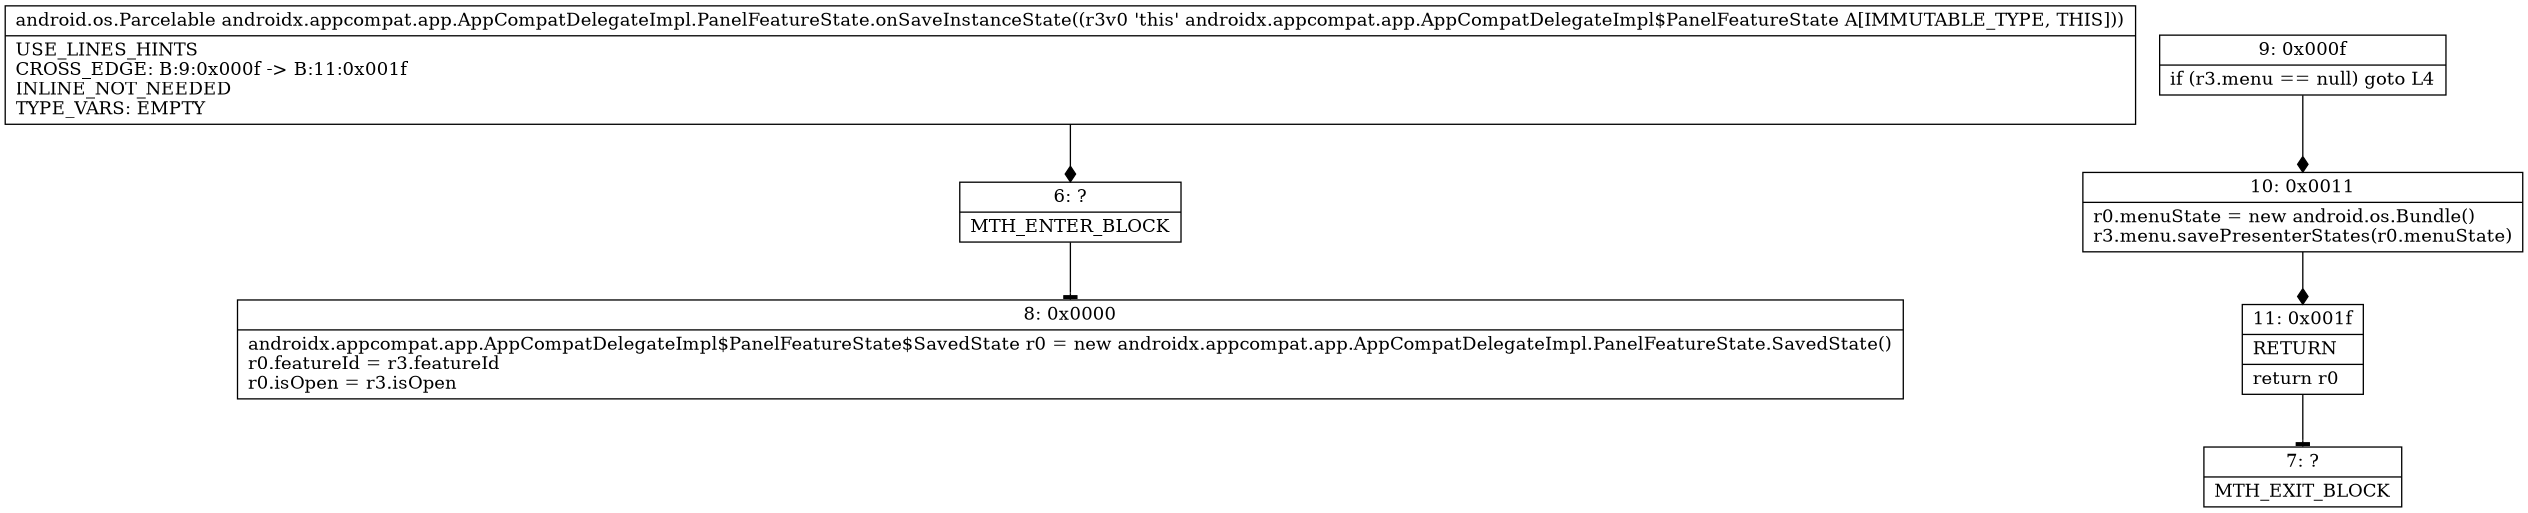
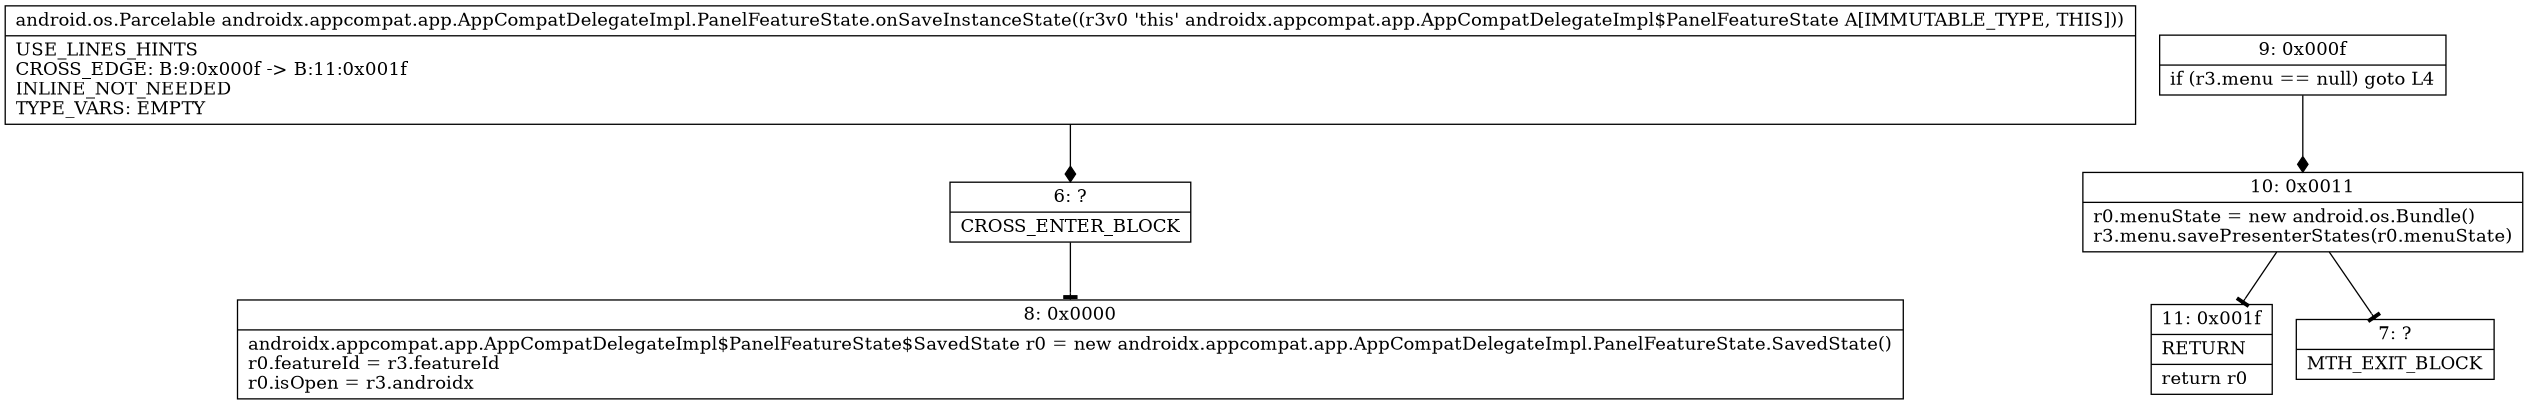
(1070, 226) -> (1070, 226)
(2303, 270) -> (2261, 275)
(353, 383) -> (362, 383)
(2303, 417) -> (2350, 283)
